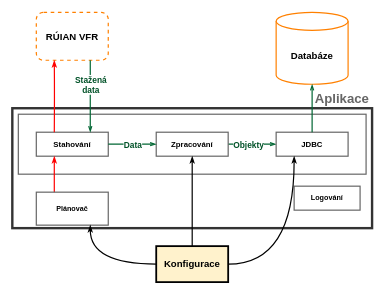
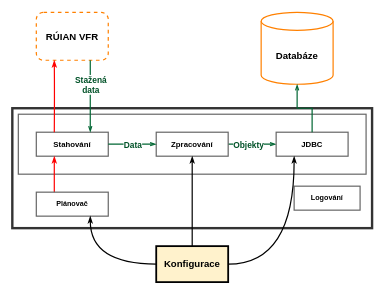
(312, 48) -> (297, 48)
(342, 99) -> none
(72, 209) -> (72, 204)
